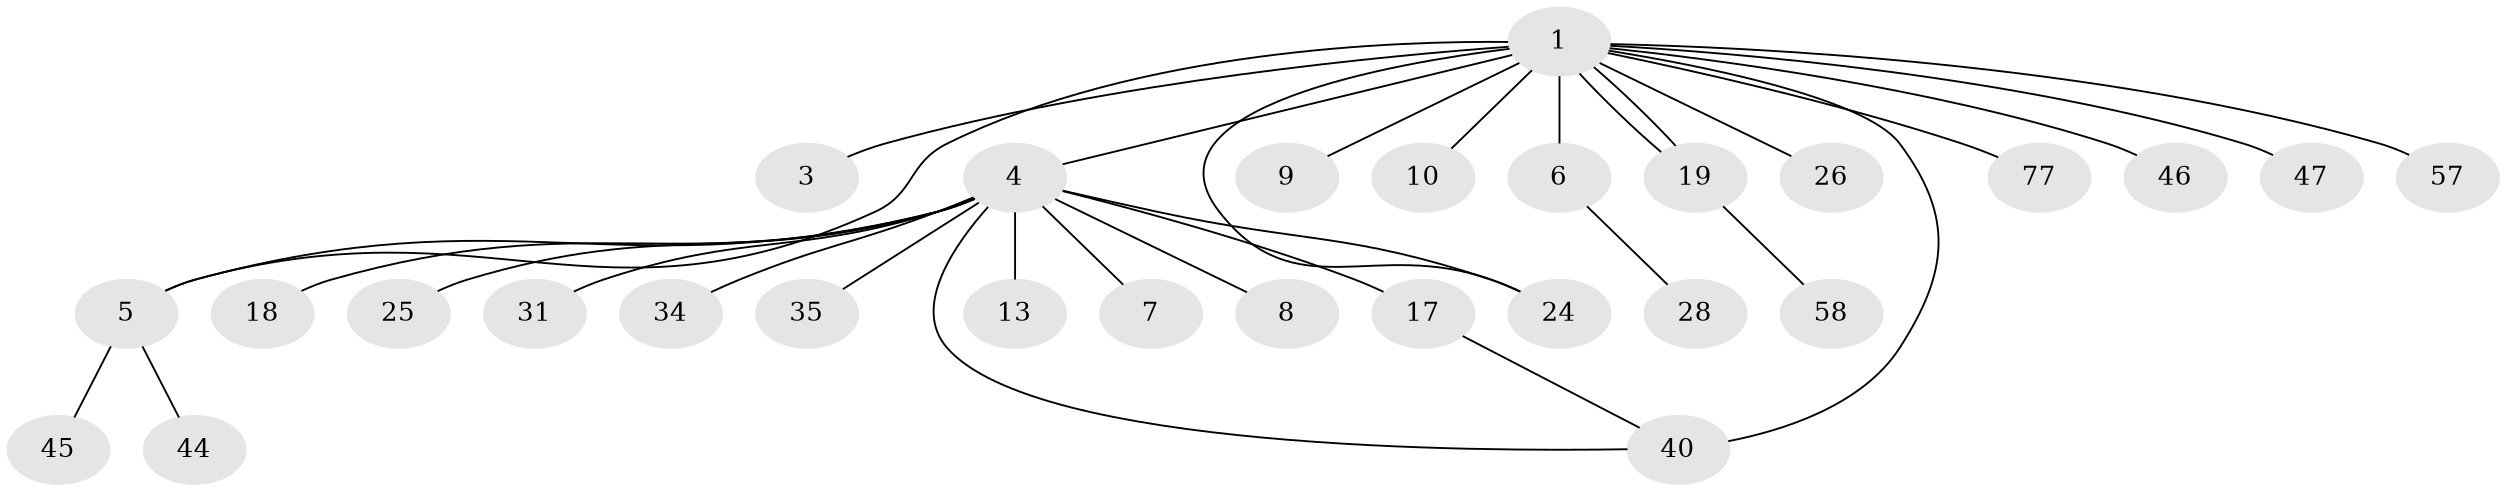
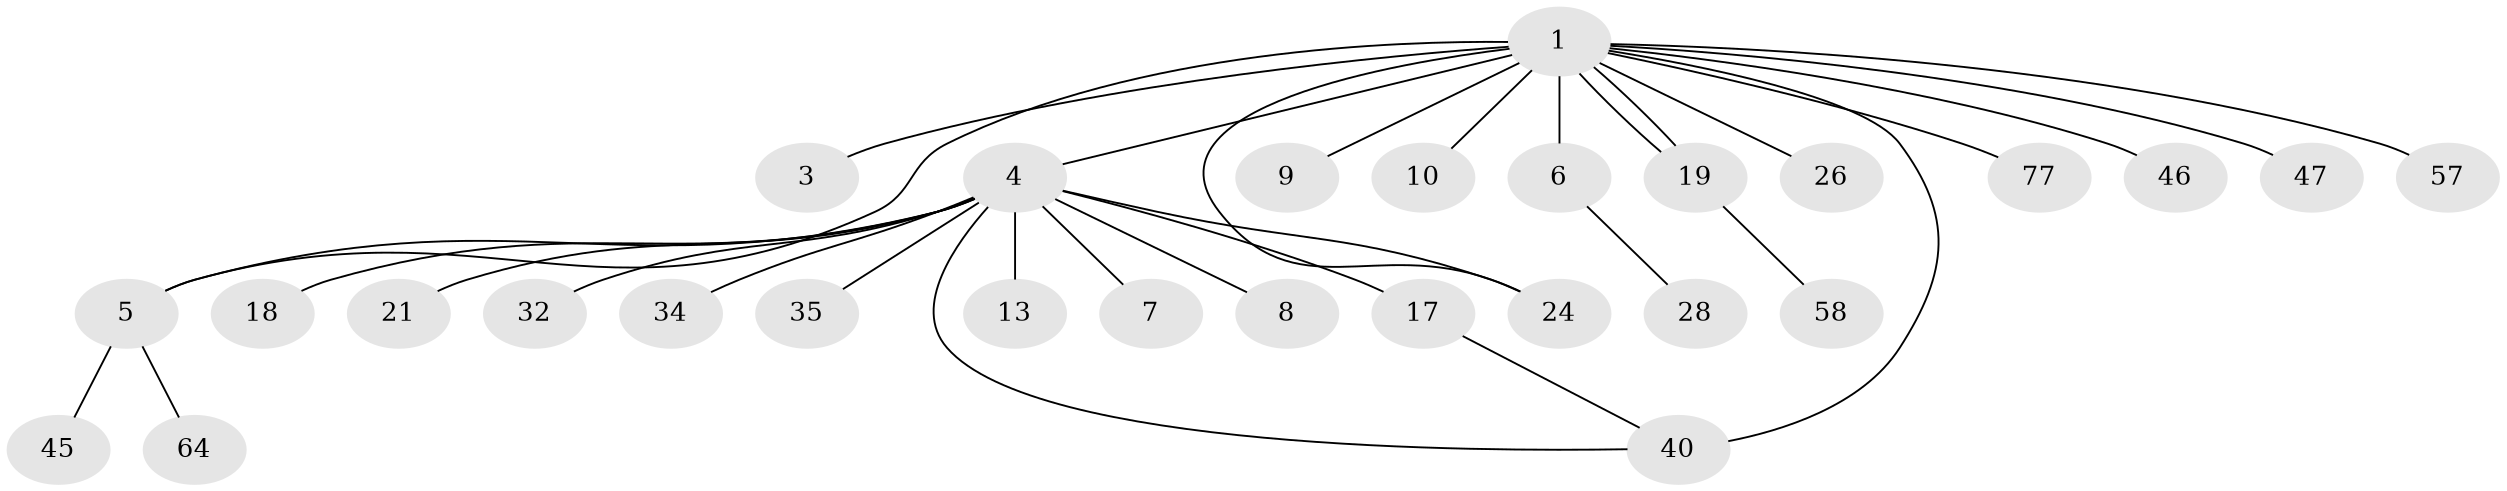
(399, 314) -> (399, 314)
(535, 314) -> (535, 314)
(195, 450) -> (195, 450)
